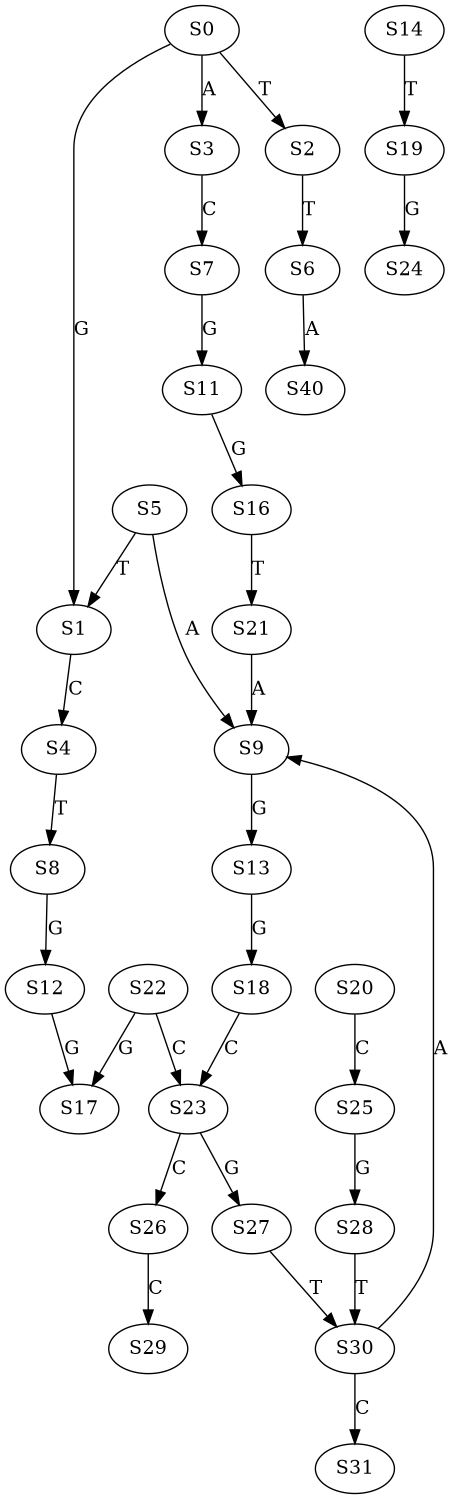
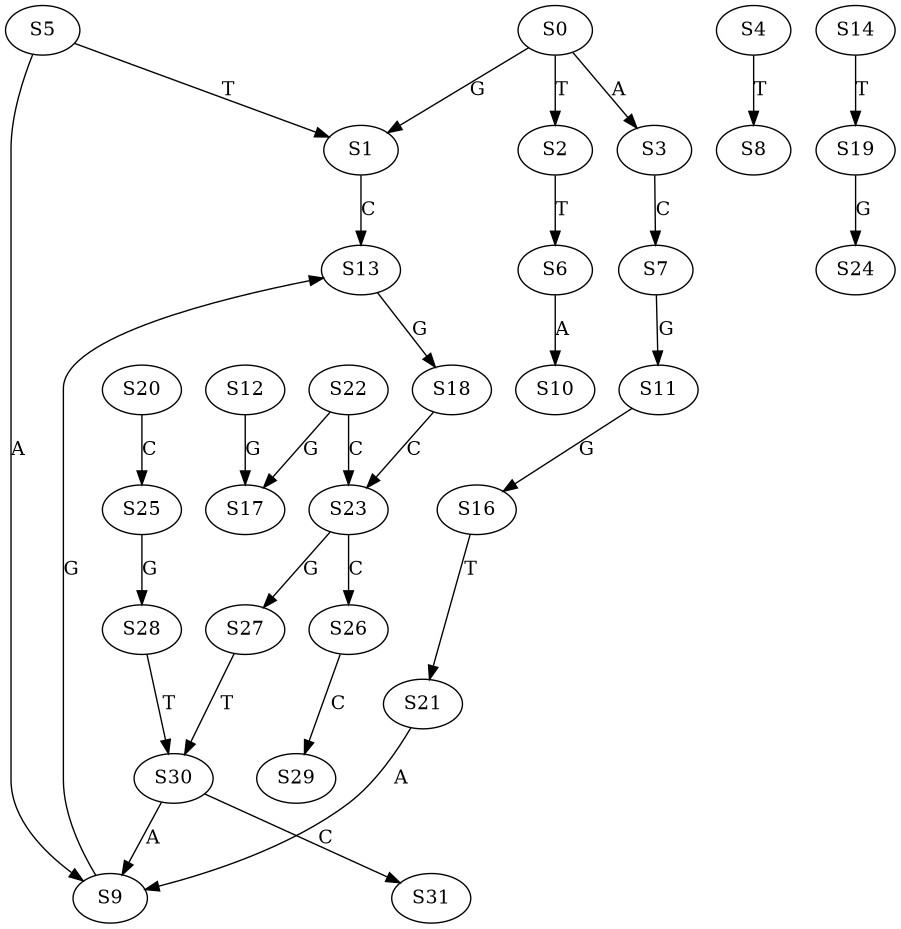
(305, 390) -> (555, 390)
(67, 683) -> (361, 203)
(46, 922) -> none
